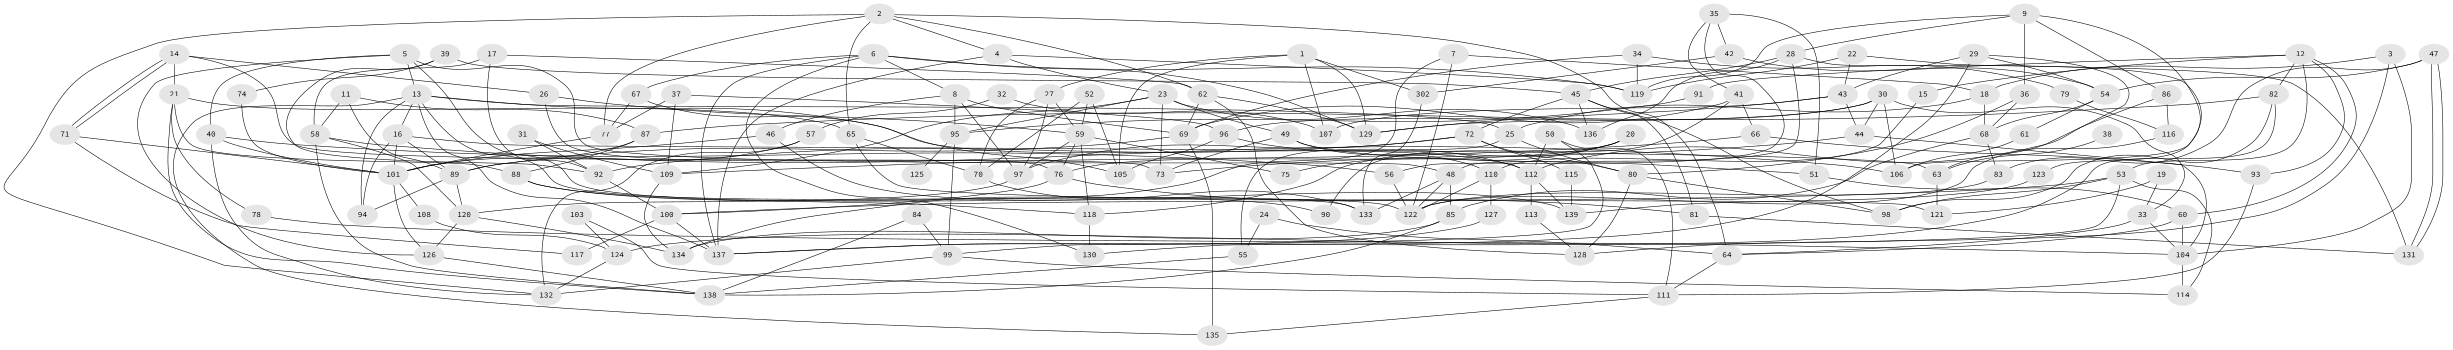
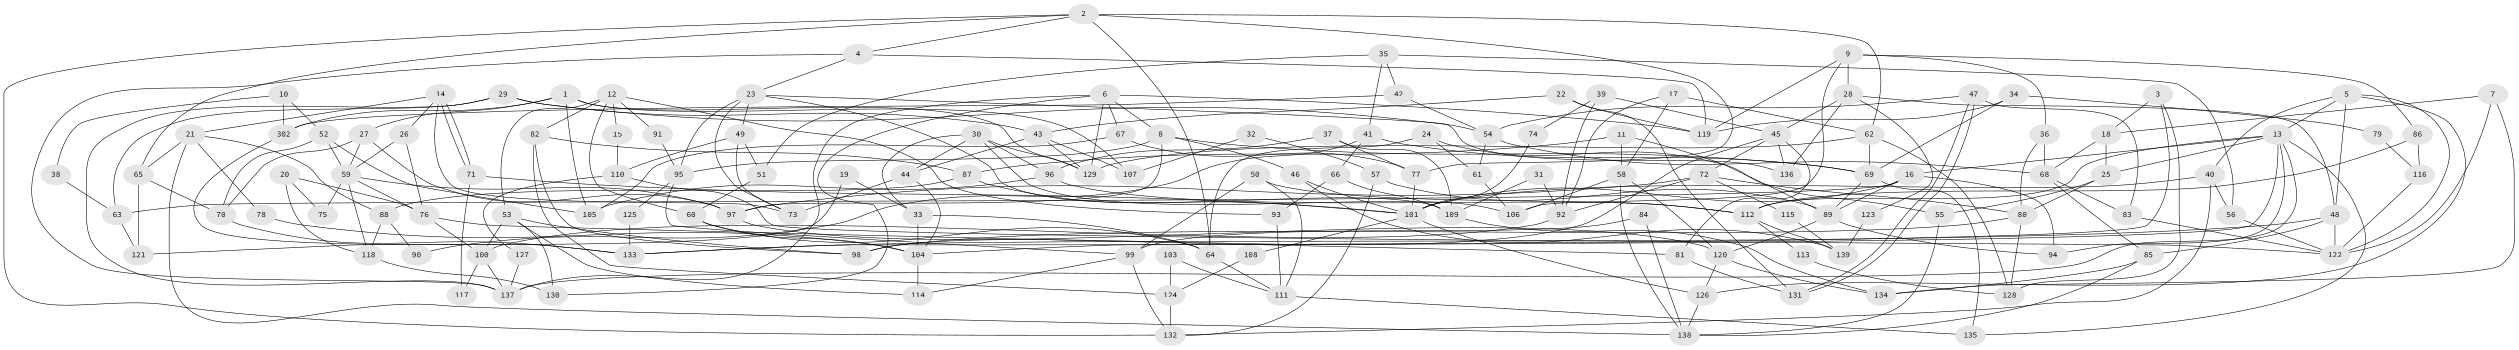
none -> (284, 94)
none -> (1456, 158)
none -> (630, 235)
